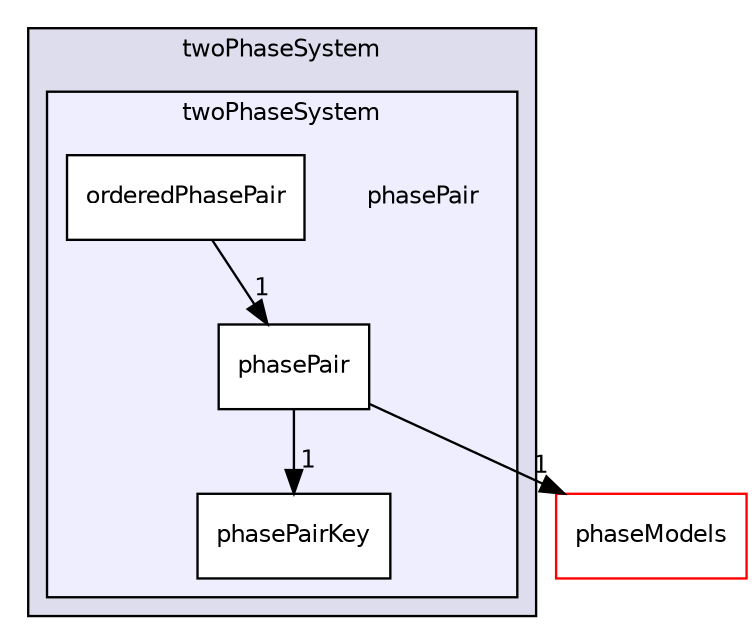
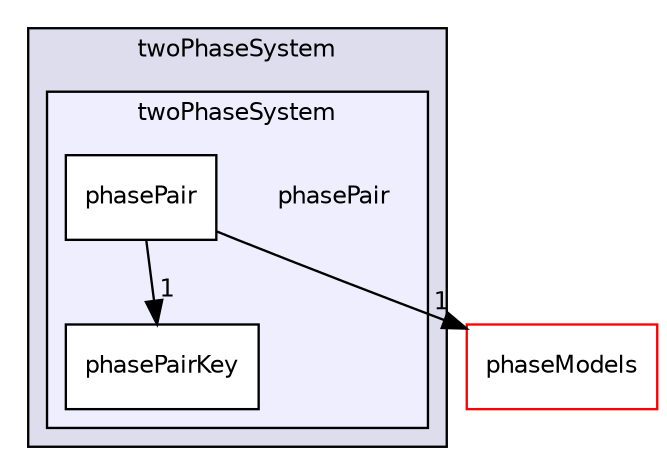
(186, 198) -> none
